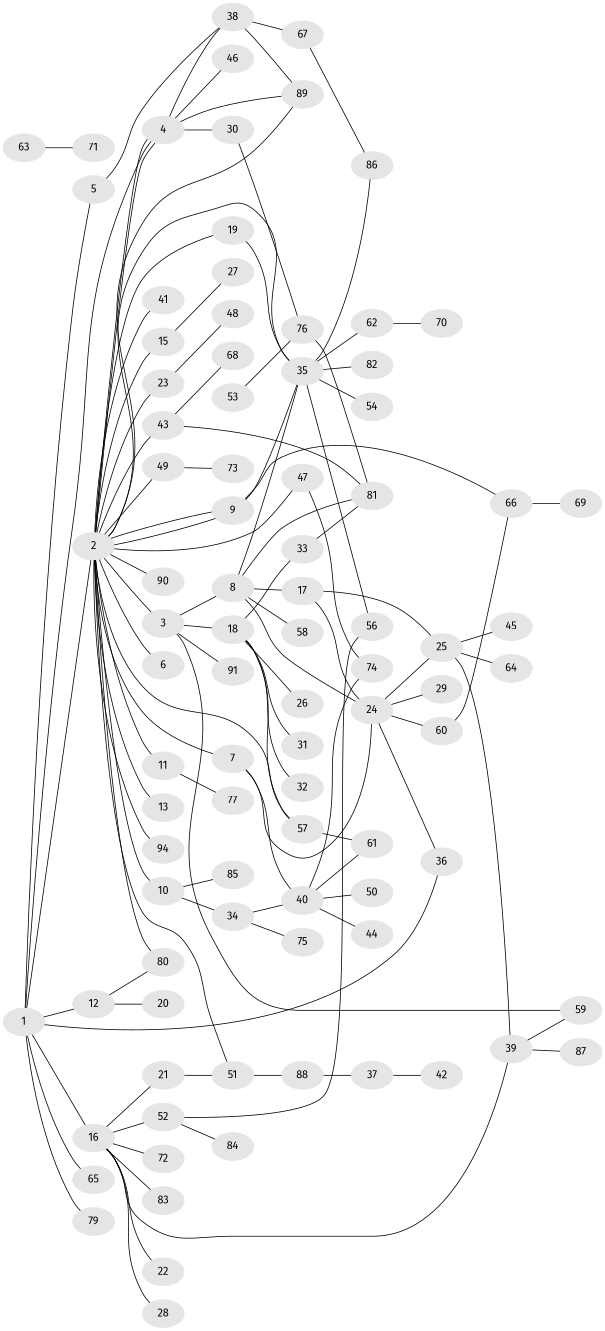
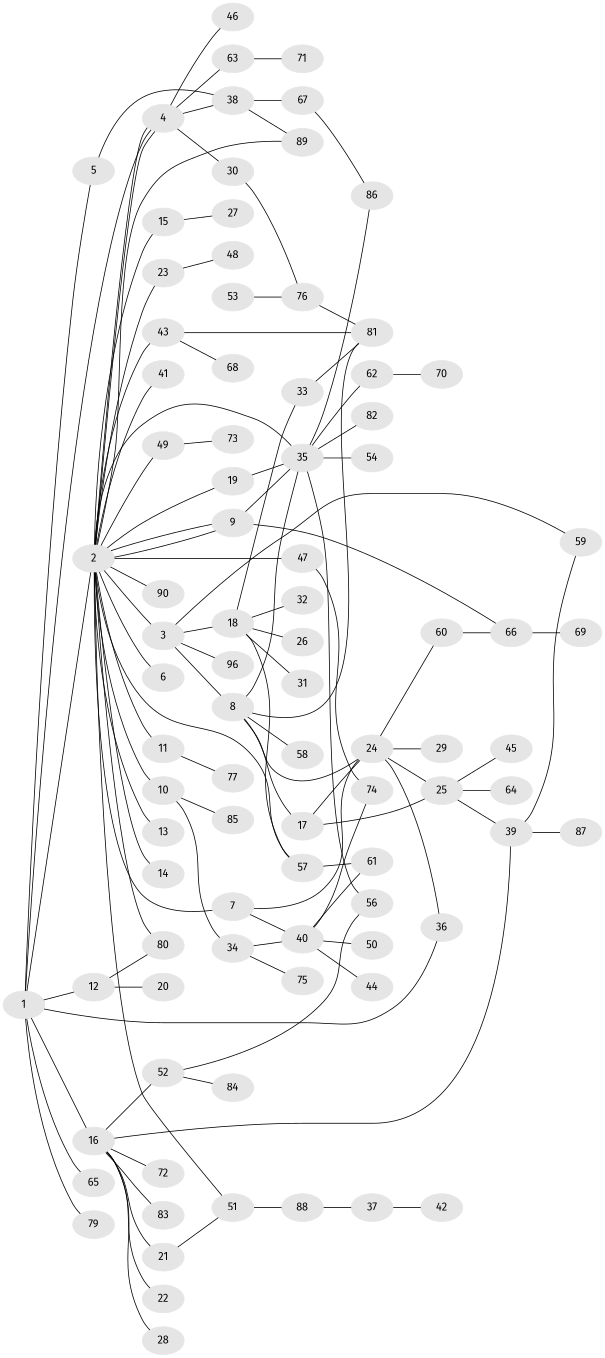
(230, 105) -> (200, 87)
(233, 671) -> (233, 665)
(163, 849) -> (163, 874)
